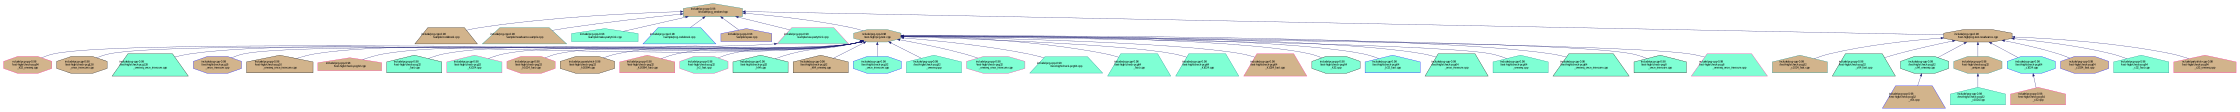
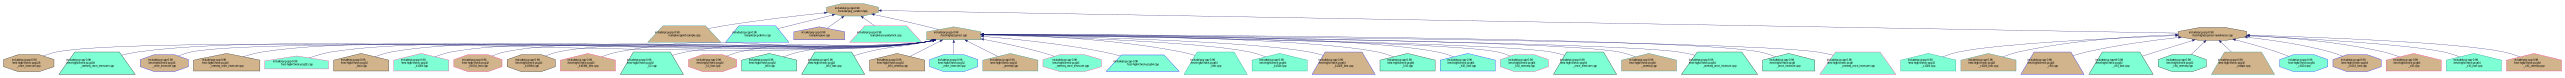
(713, 11) -> (852, 10)
(446, 36) -> none
(525, 36) -> (684, 34)
(605, 36) -> none
(679, 36) -> (757, 34)
(877, 36) -> (954, 34)
(408, 46) -> (1248, 39)
none -> (652, 63)
none -> (833, 63)
(28, 65) -> (1524, 63)
(350, 65) -> (297, 63)
(414, 65) -> (361, 63)
(587, 65) -> (531, 63)
(704, 65) -> (713, 63)
(934, 65) -> (1010, 63)
(1066, 65) -> (1143, 63)
(1207, 65) -> (1280, 63)
(1275, 65) -> (1344, 63)
(1336, 65) -> (1408, 63)
(1521, 65) -> (1649, 63)
(1864, 65) -> (2121, 63)
(1978, 65) -> (2243, 63)
(2205, 65) -> (2534, 63)
(1919, 81) -> (2125, 45)
(1978, 82) -> (2058, 42)
(2035, 82) -> (2325, 42)
